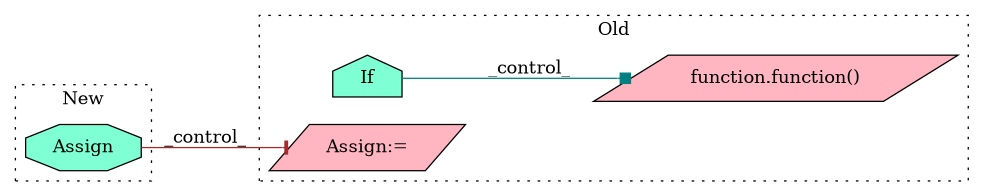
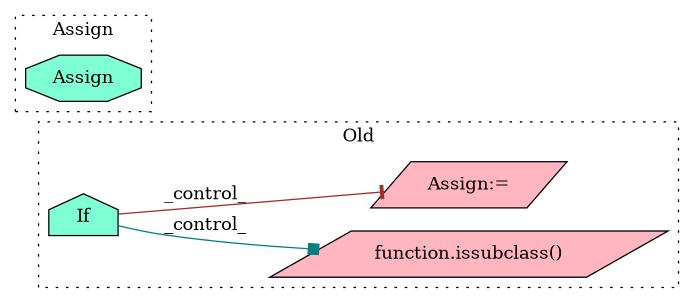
(776, 78) -> (469, 254)
(83, 99) -> (83, 30)
(212, 148) -> (248, 203)
